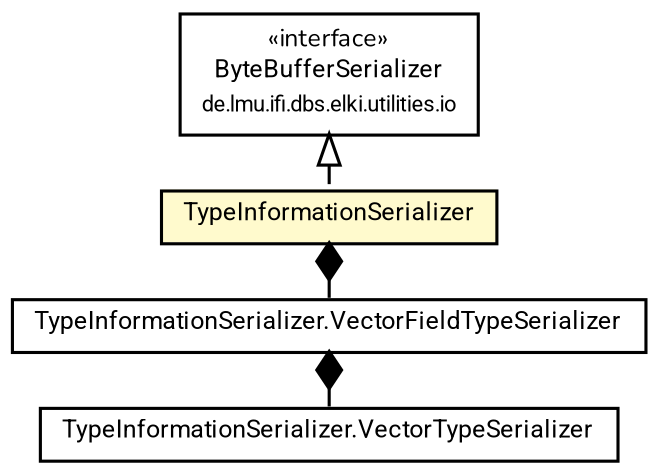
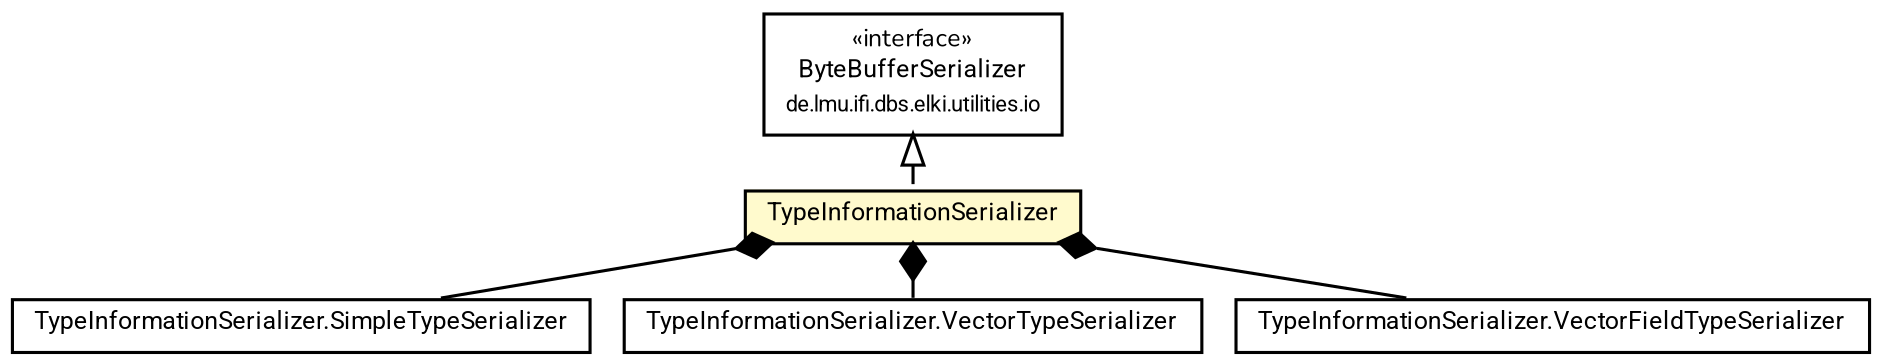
none -> (301, 325)
(329, 398) -> (913, 289)
